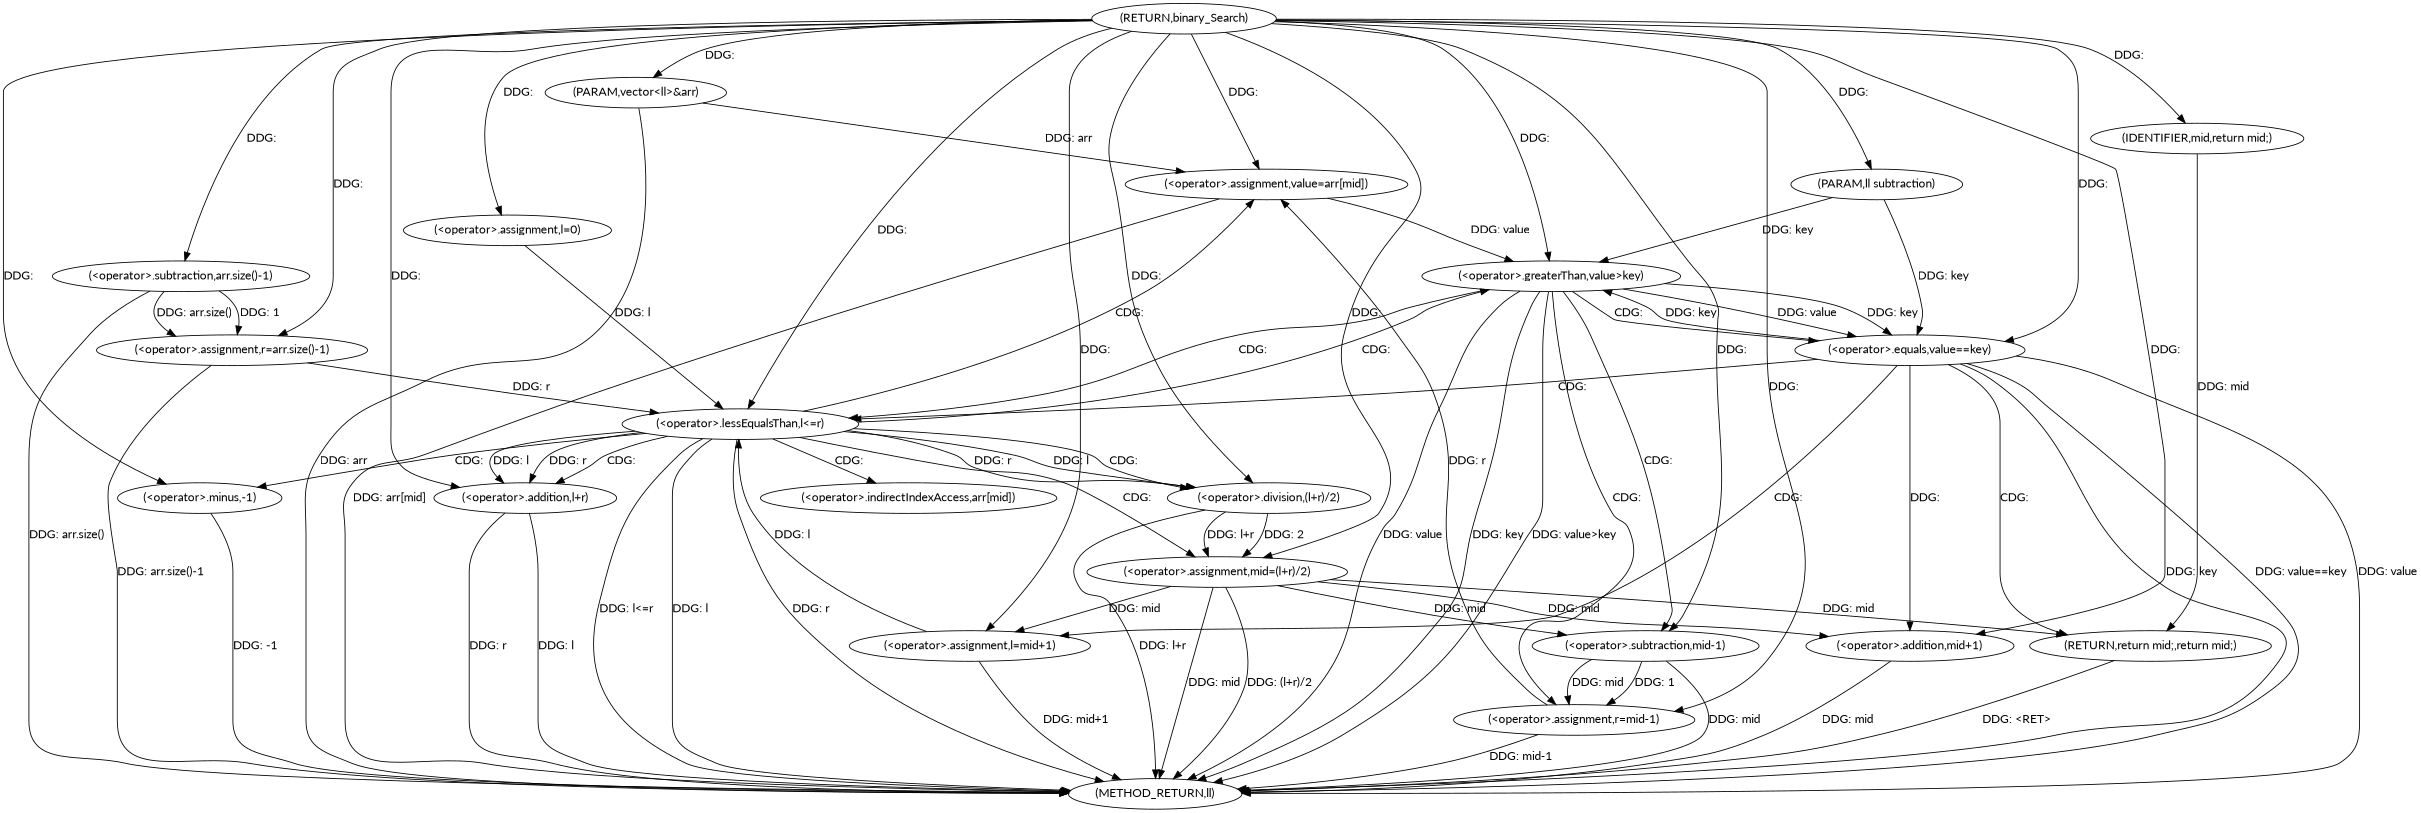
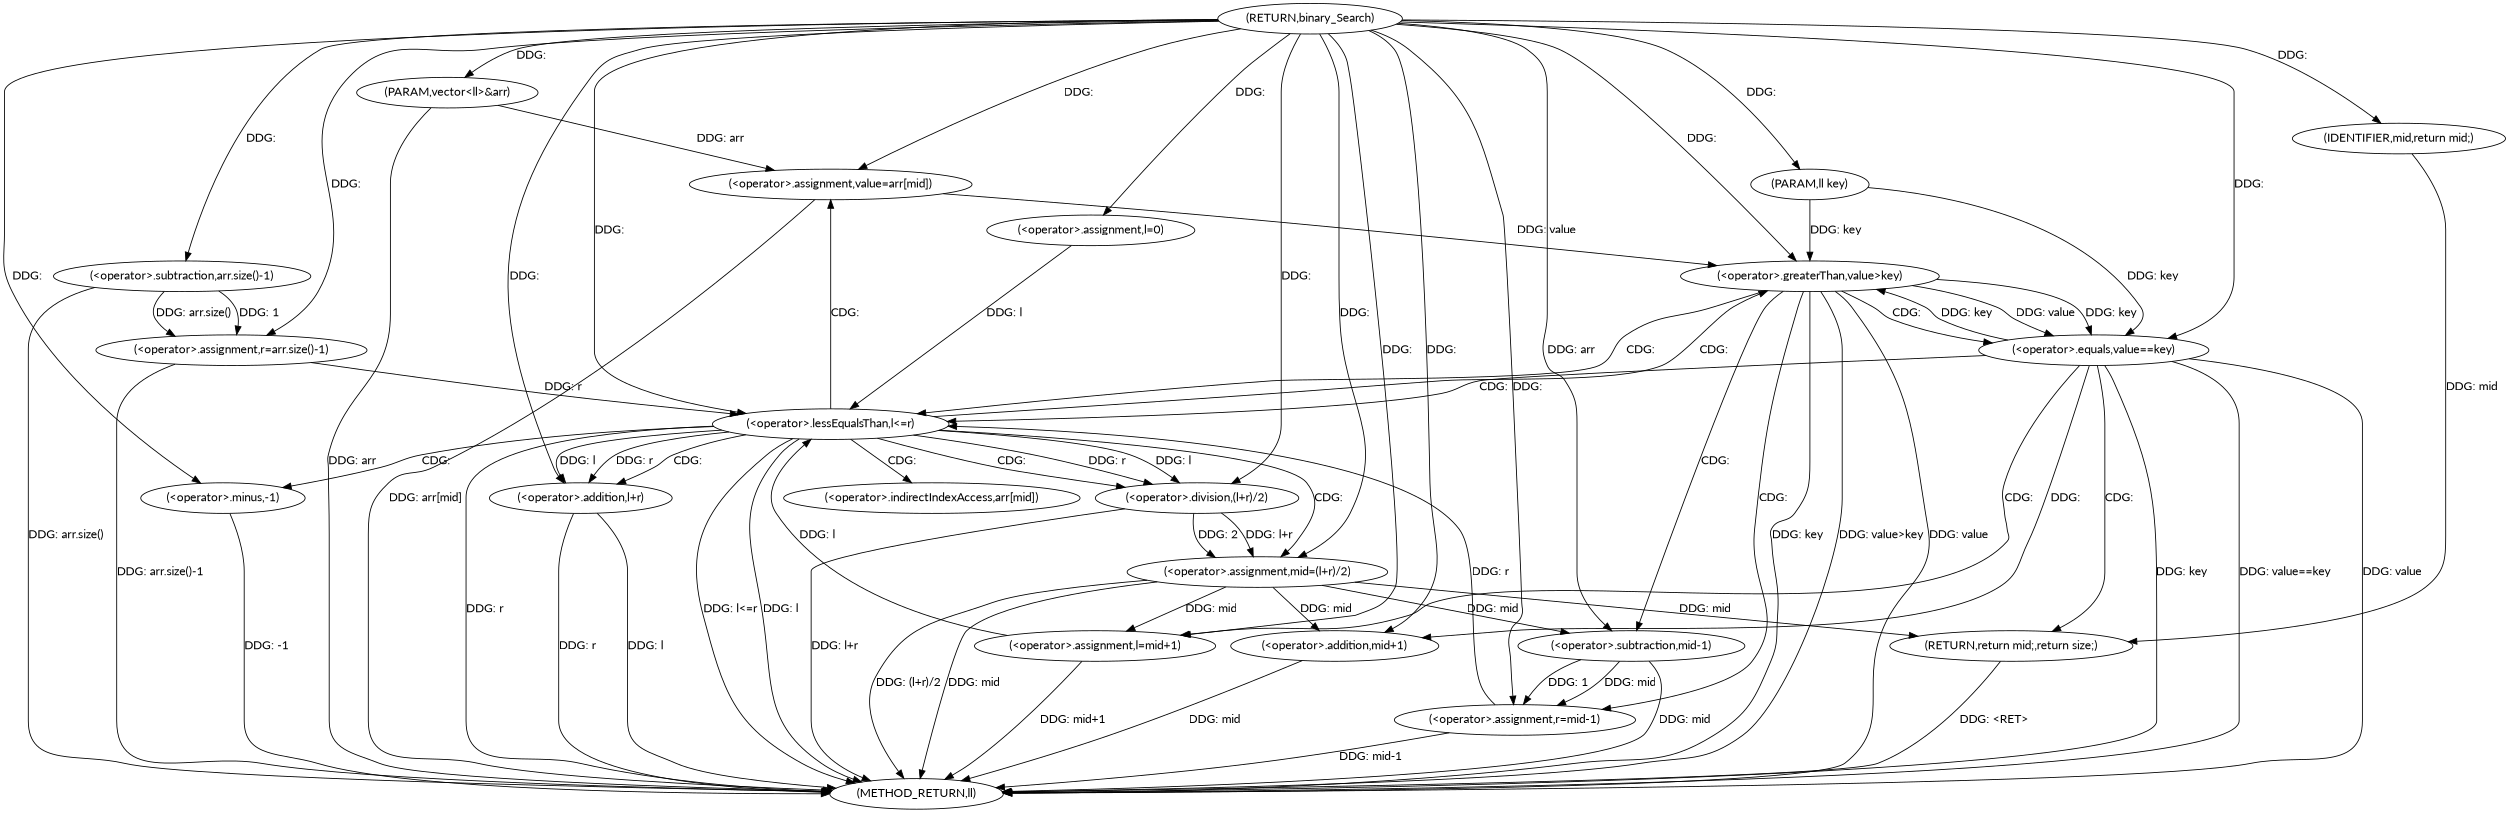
(1877, 184) -> (1810, 184)
(1734, 350) -> (1571, 350)
(1447, 446) -> (1307, 462)
(2150, 646) -> (2011, 646)
